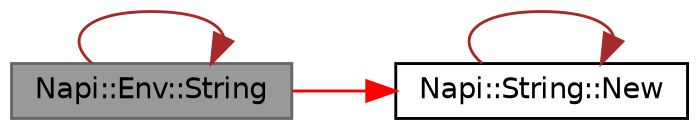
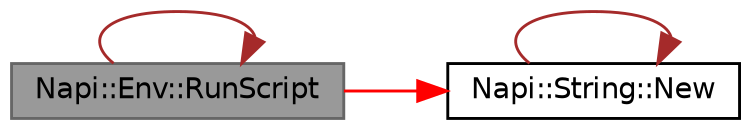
(152, 91) -> (178, 91)
